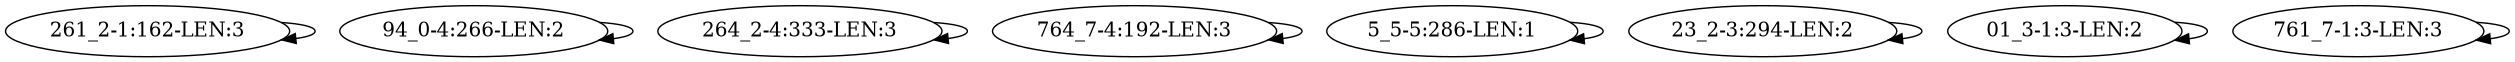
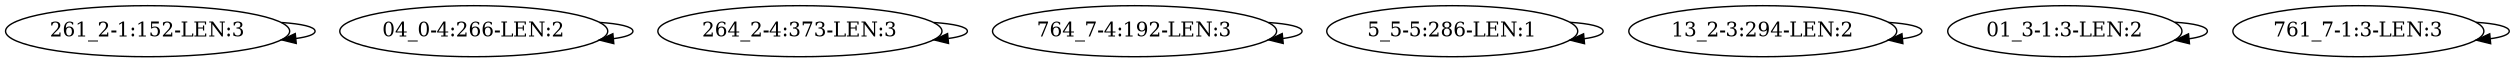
(148, 31) -> (148, 31)
(474, 31) -> (474, 31)
(800, 31) -> (800, 31)
(1763, 31) -> (1763, 31)
